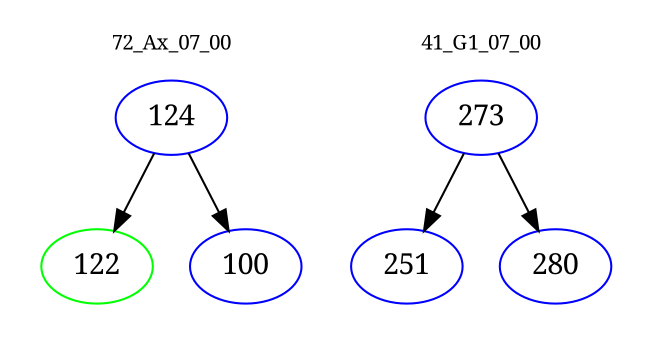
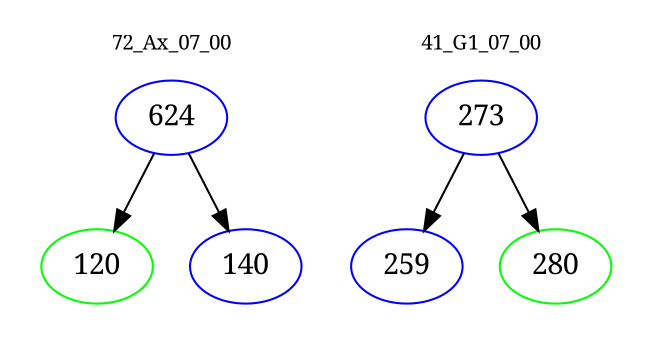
(171, 118) -> (171, 118)
(97, 266) -> (97, 266)
(246, 266) -> (246, 266)
(407, 266) -> (407, 266)
(556, 266) -> (556, 266)
